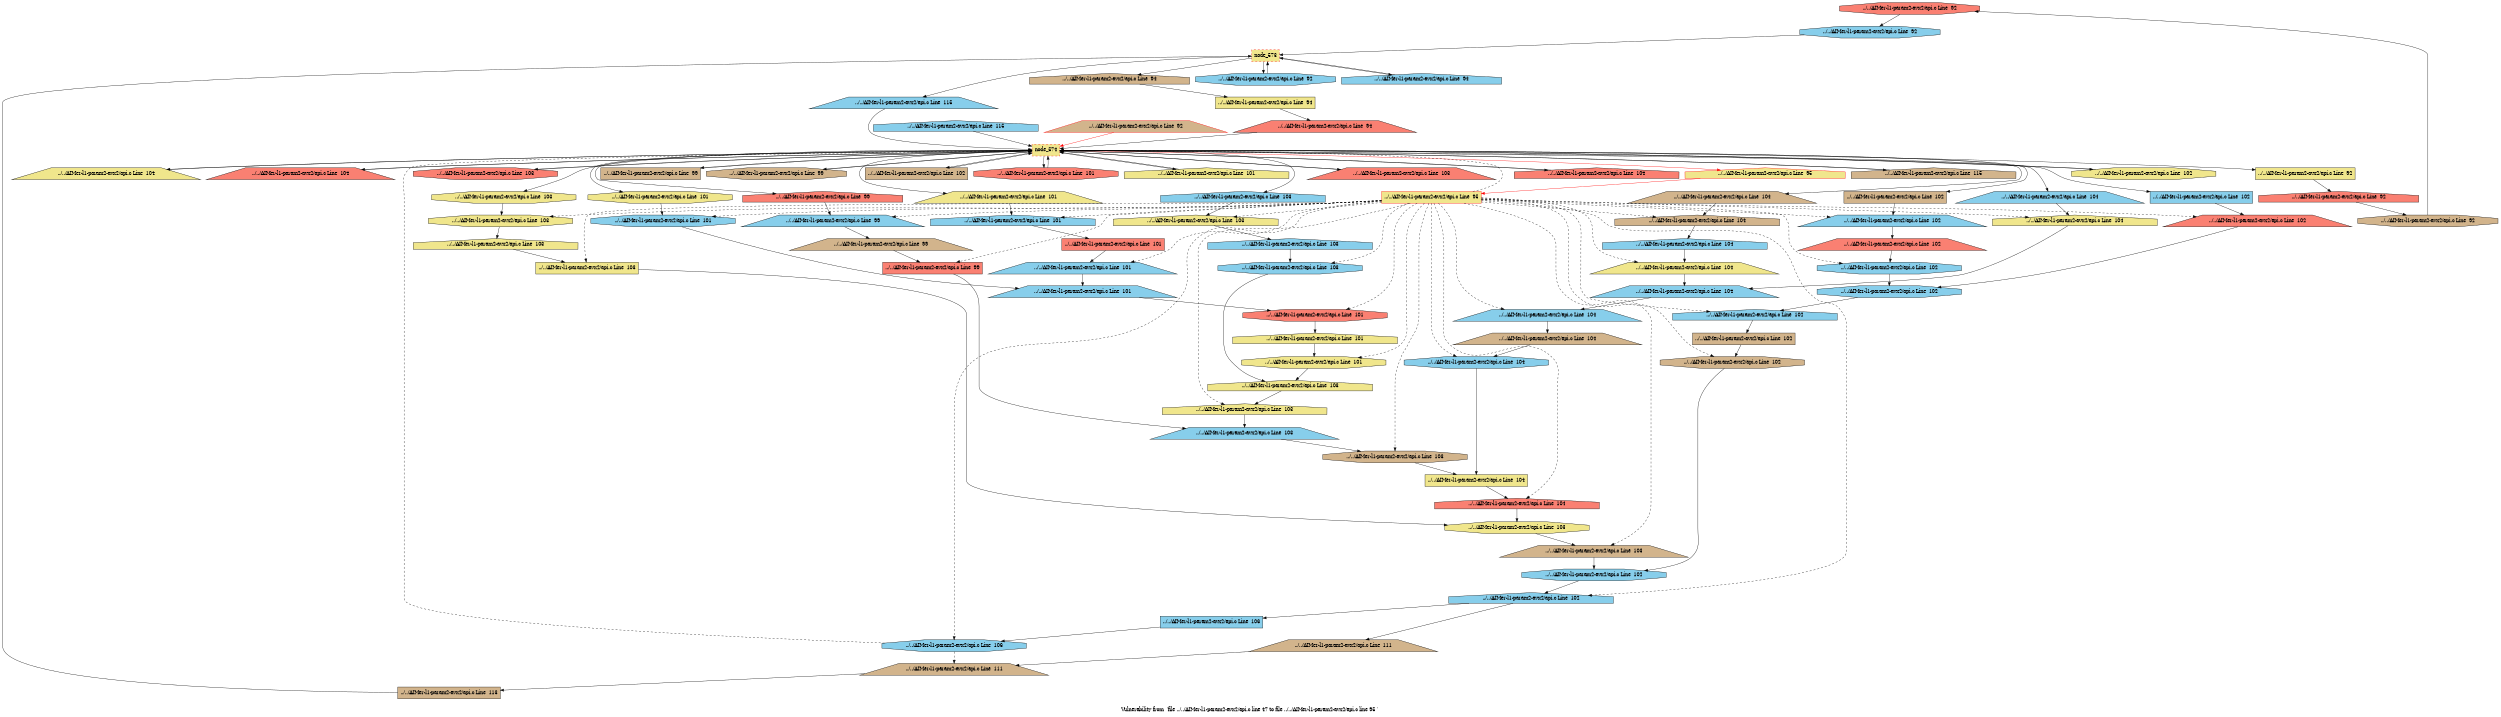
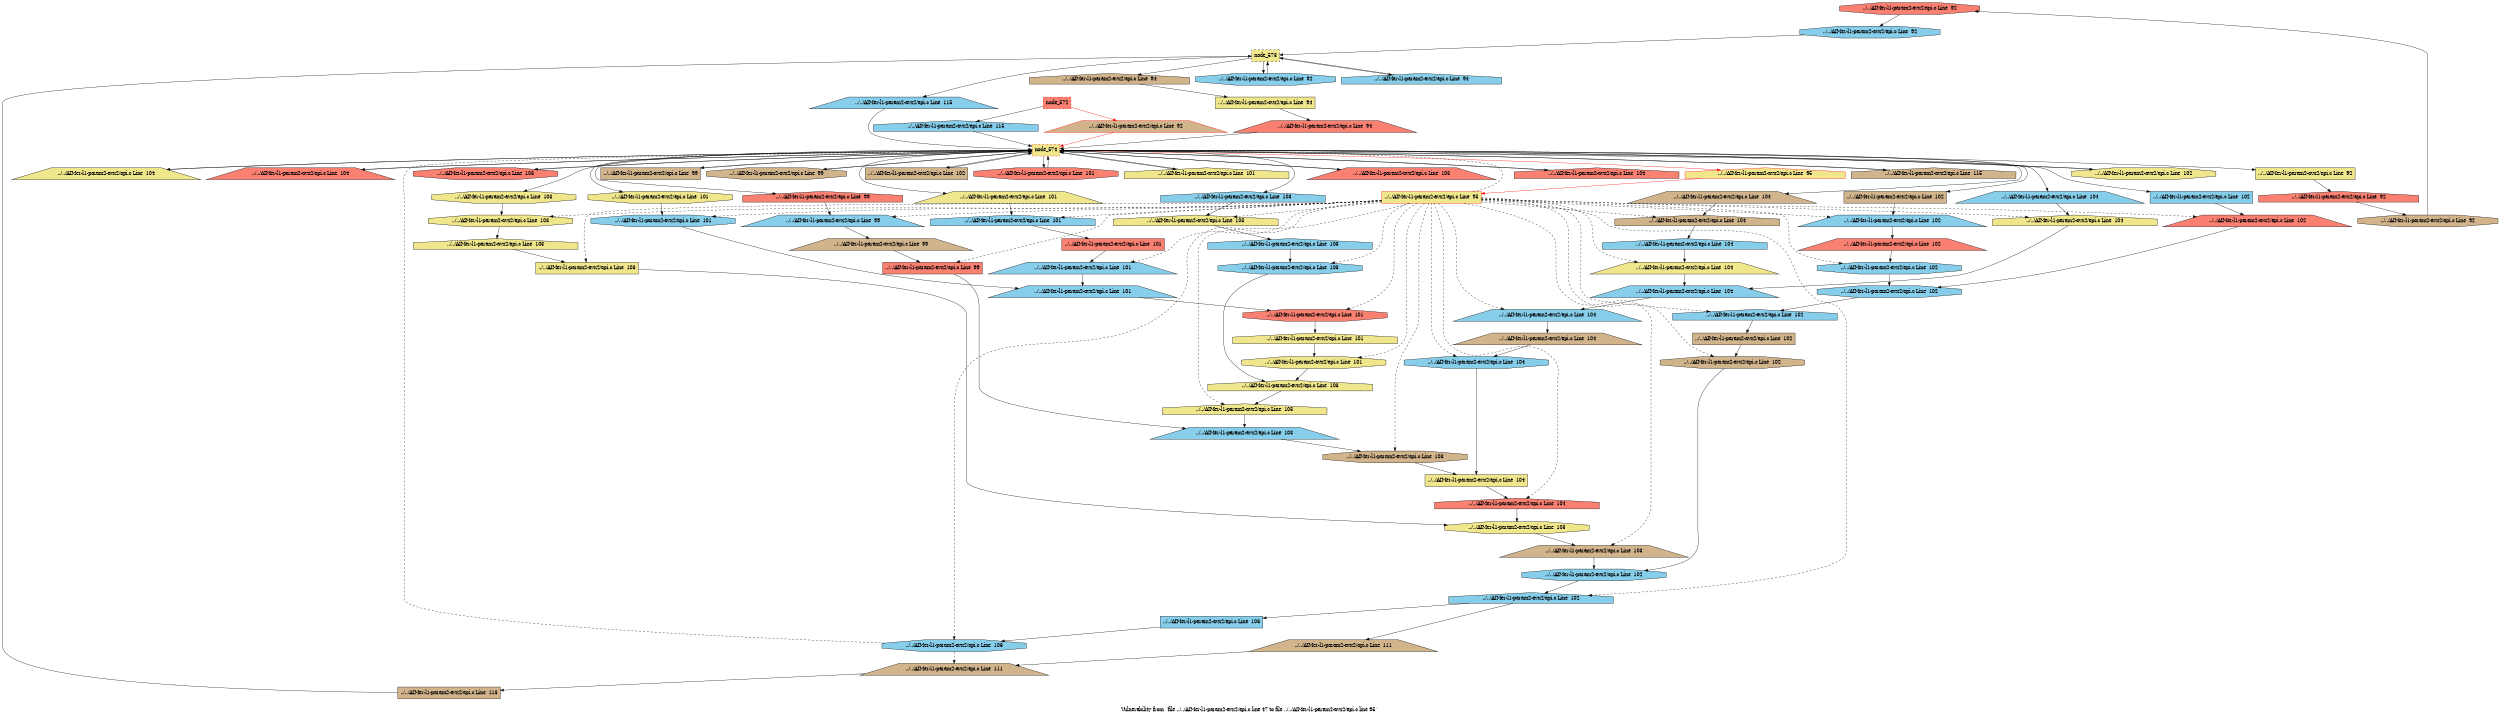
(1266, 56) -> (1266, 56)
none -> (1057, 103)
